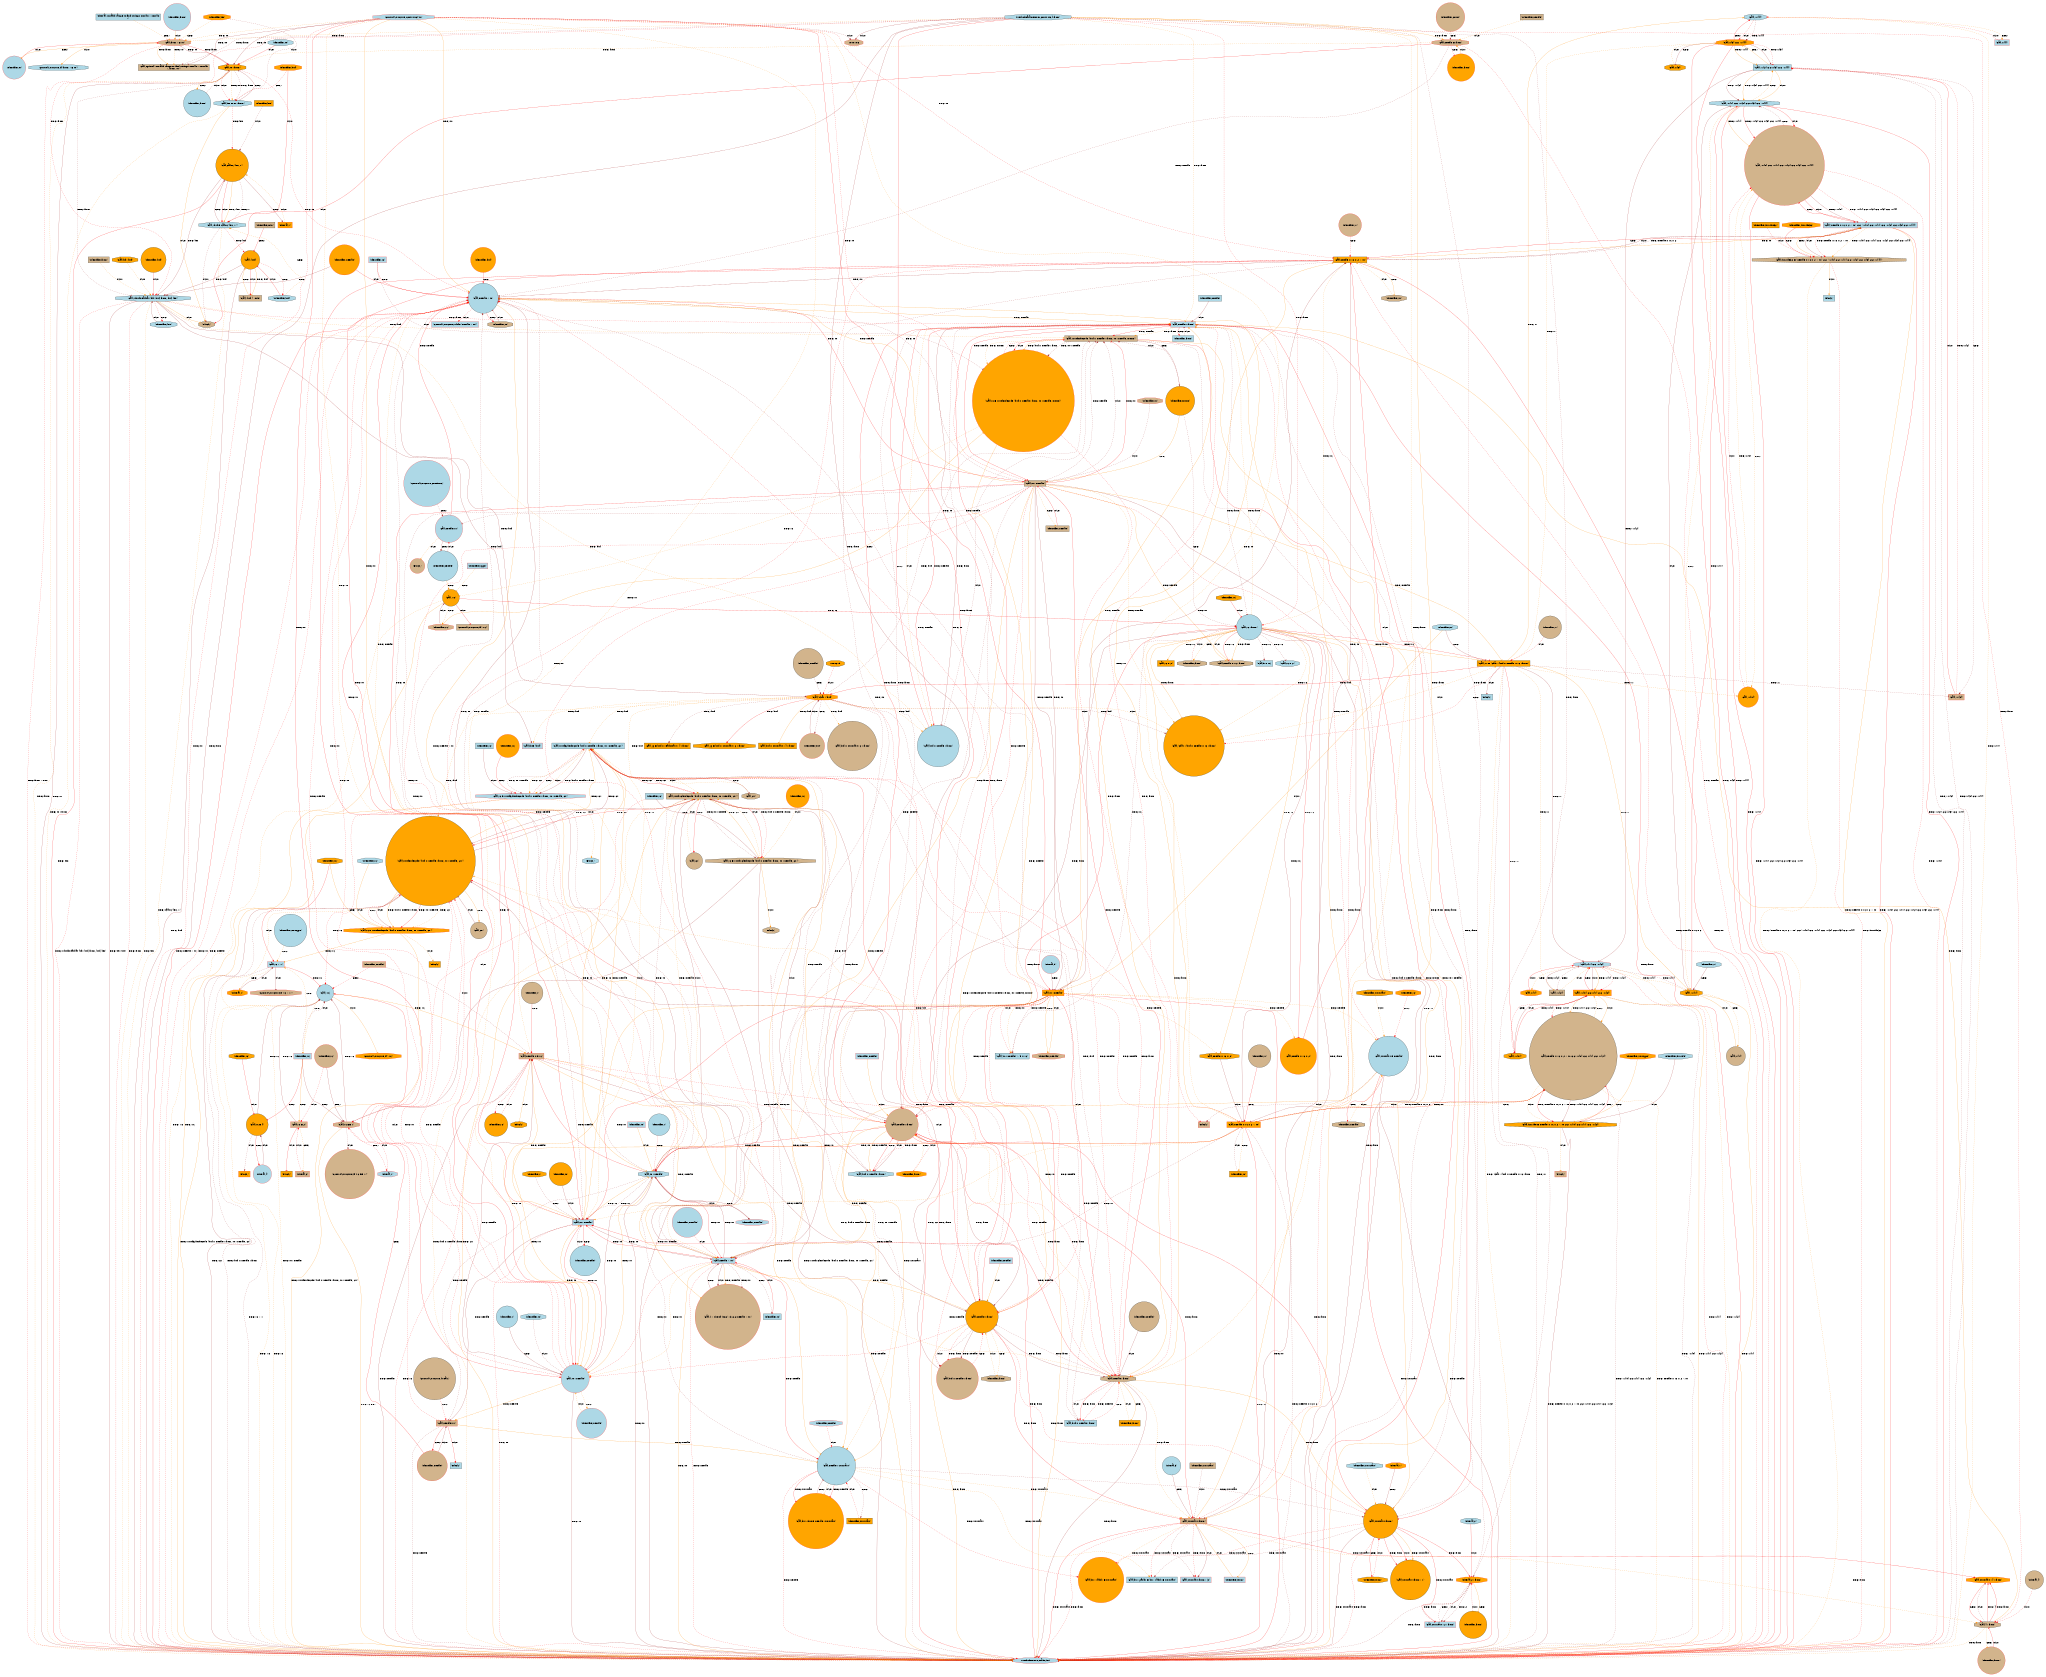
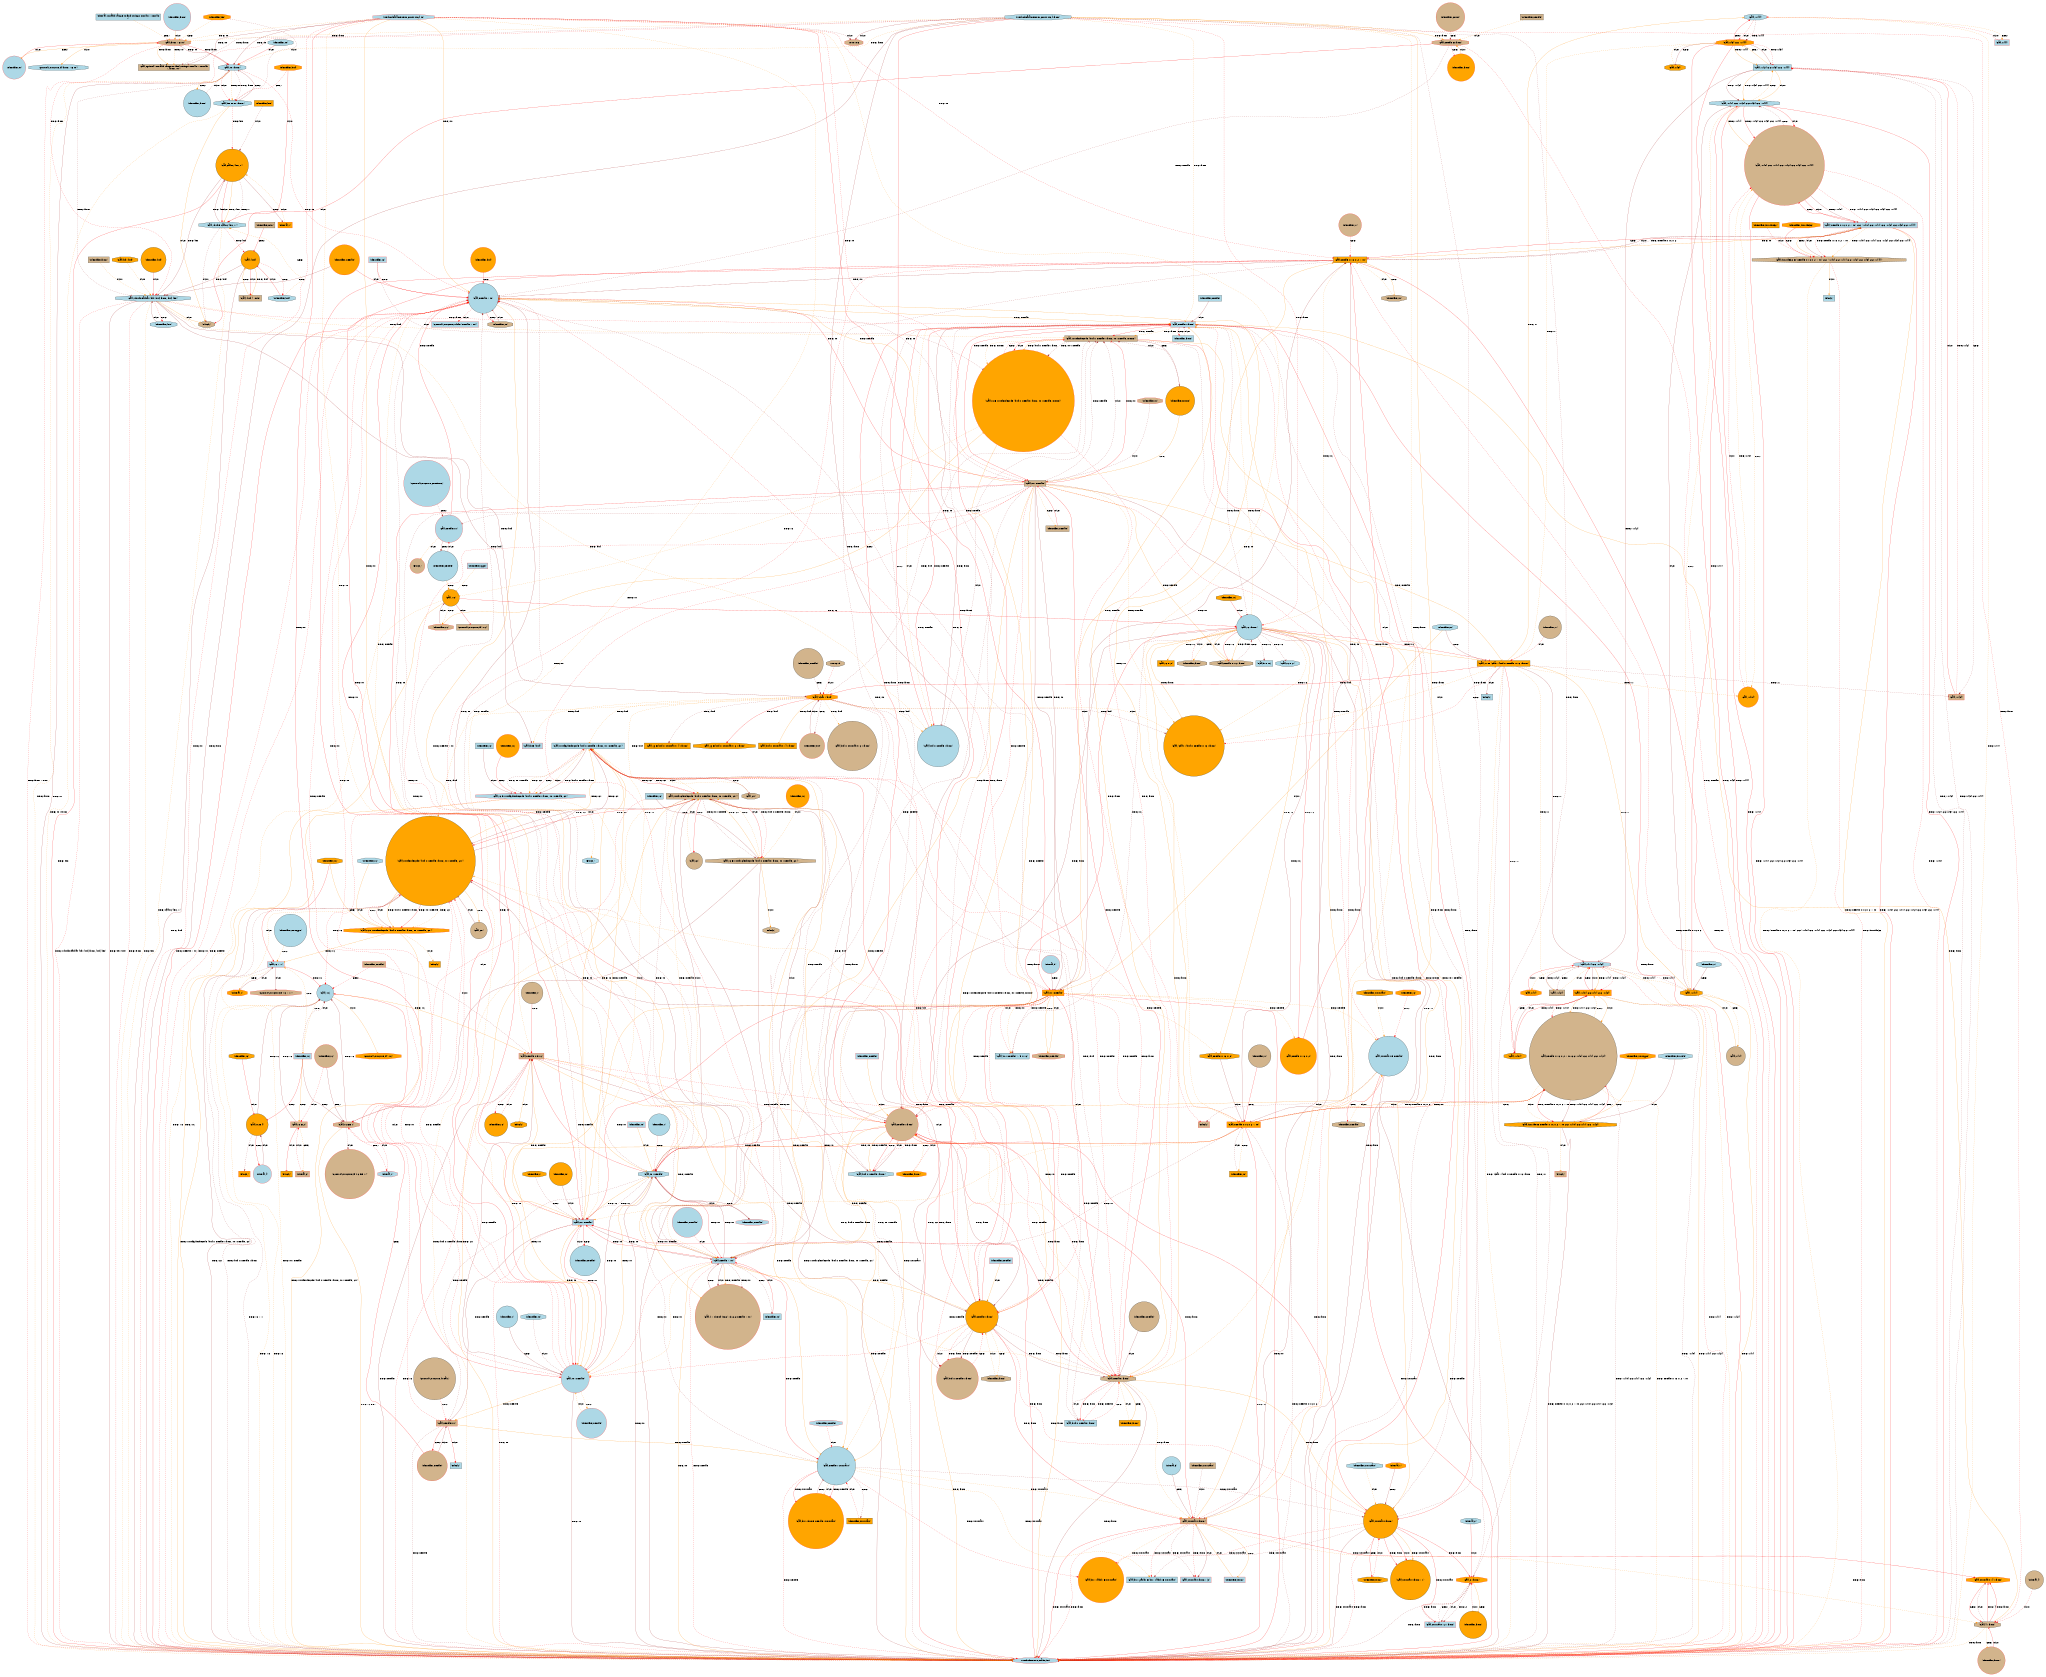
(404, 17) -> (404, 17)
(835, 47) -> (624, 48)
(232, 68) -> (232, 68)
(218, 210) -> (218, 210)
(1193, 527) -> (1246, 652)
(835, 663) -> (835, 663)
(667, 746) -> (667, 746)
(1472, 1580) -> (1472, 1580)
